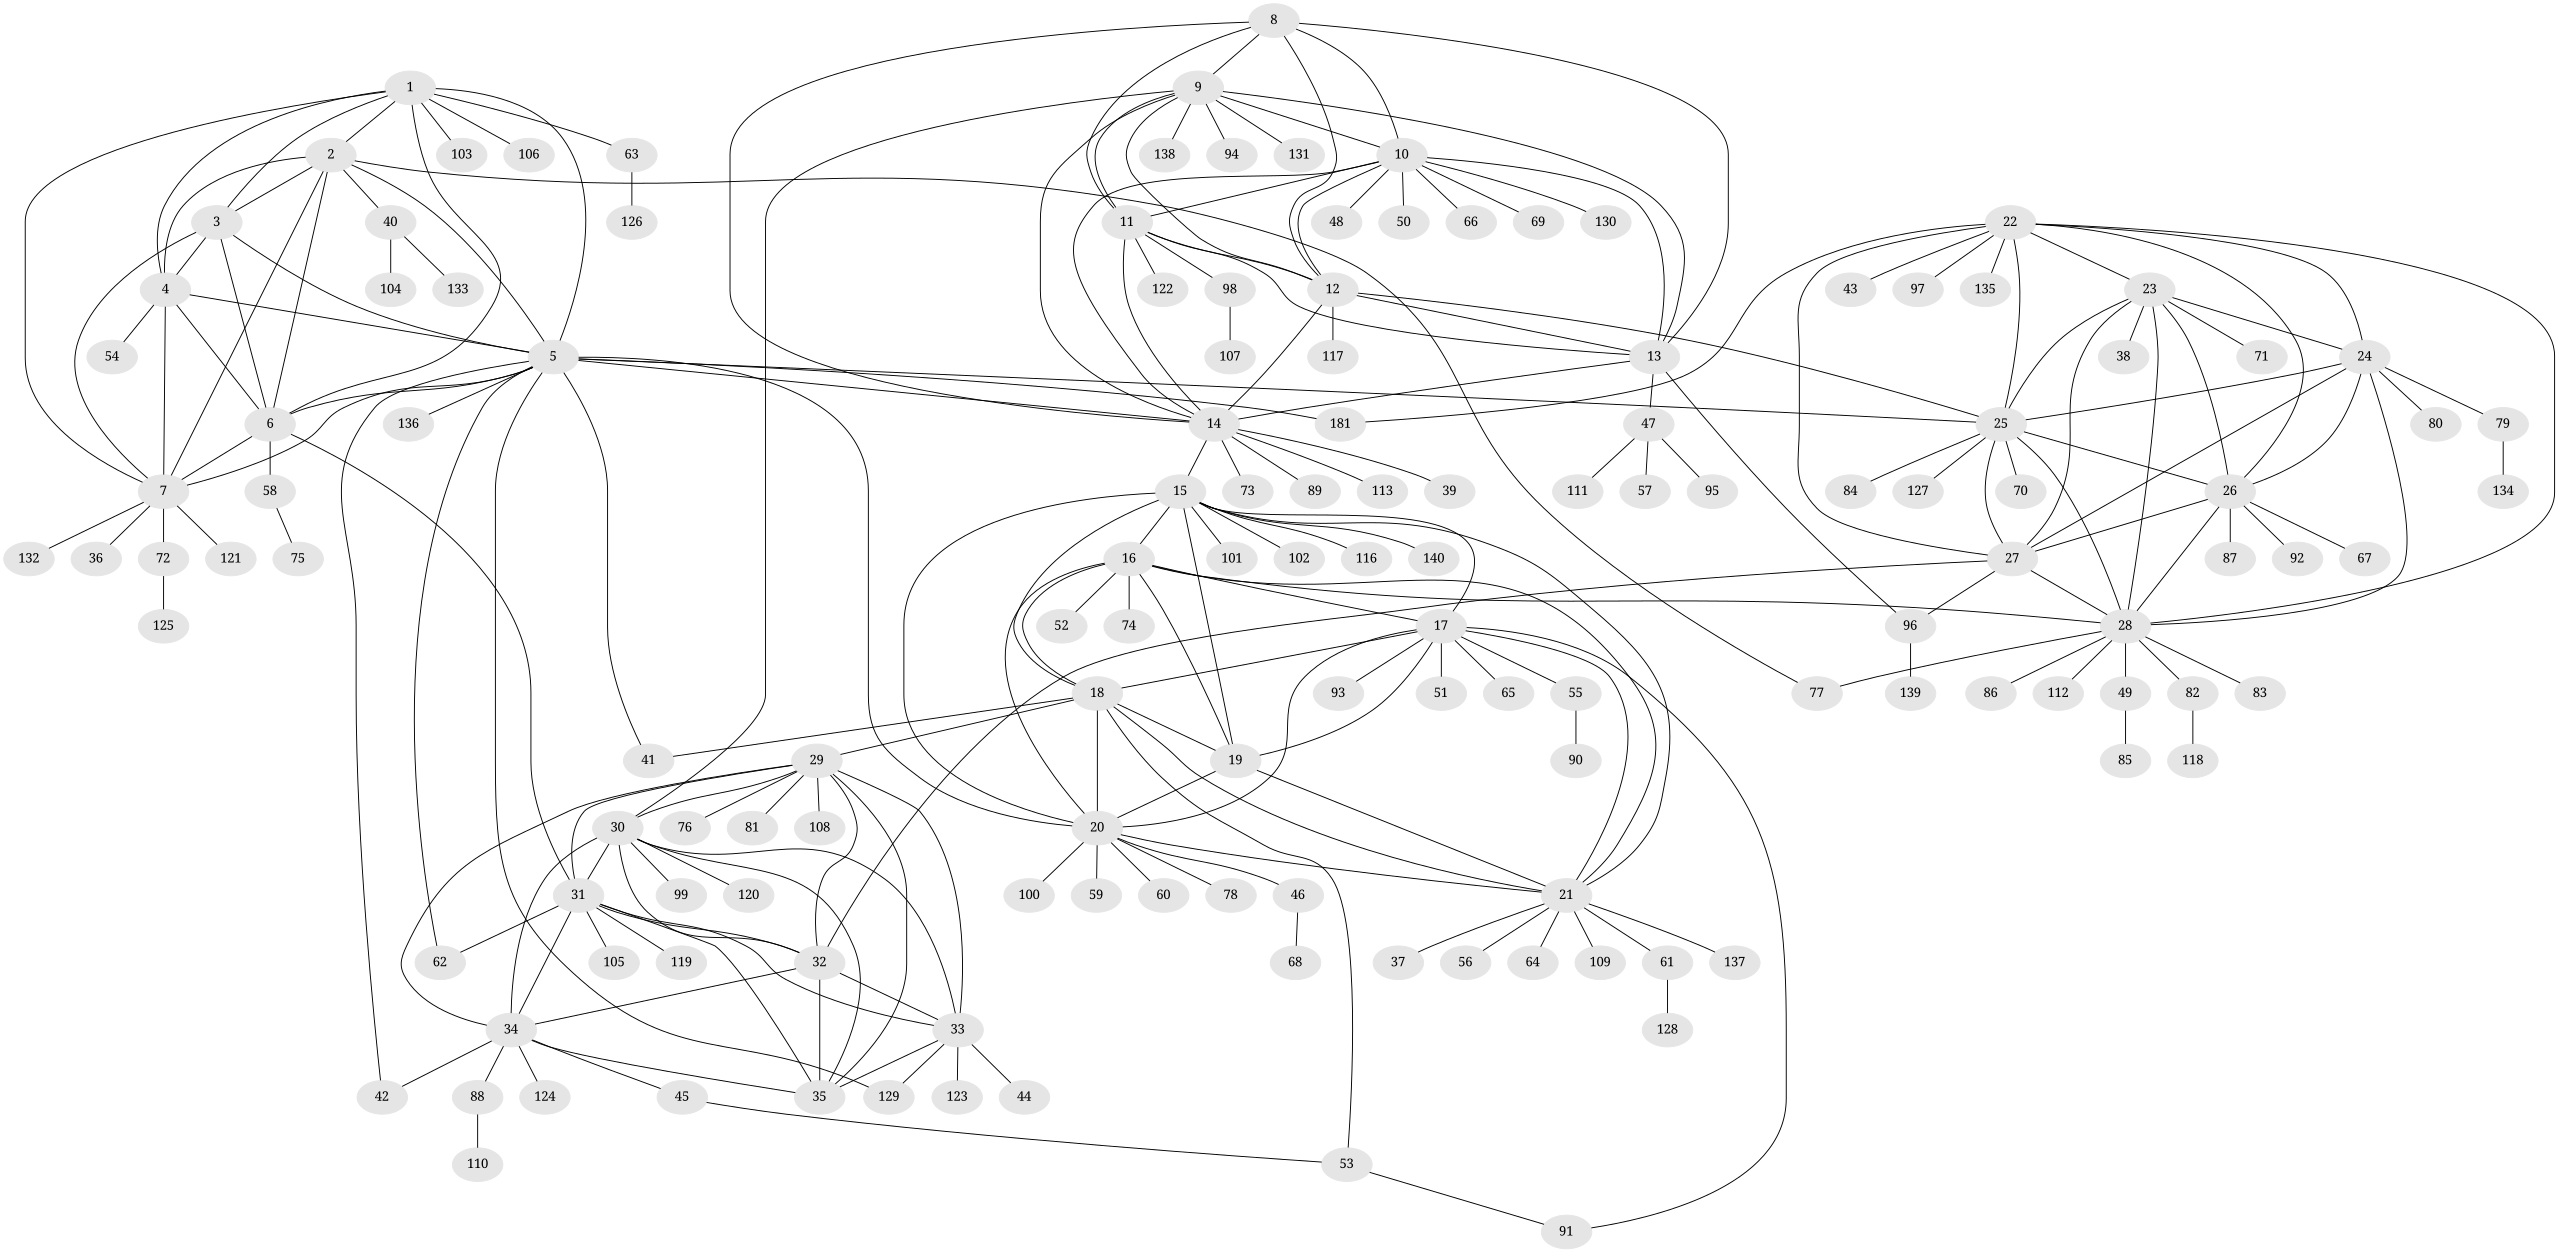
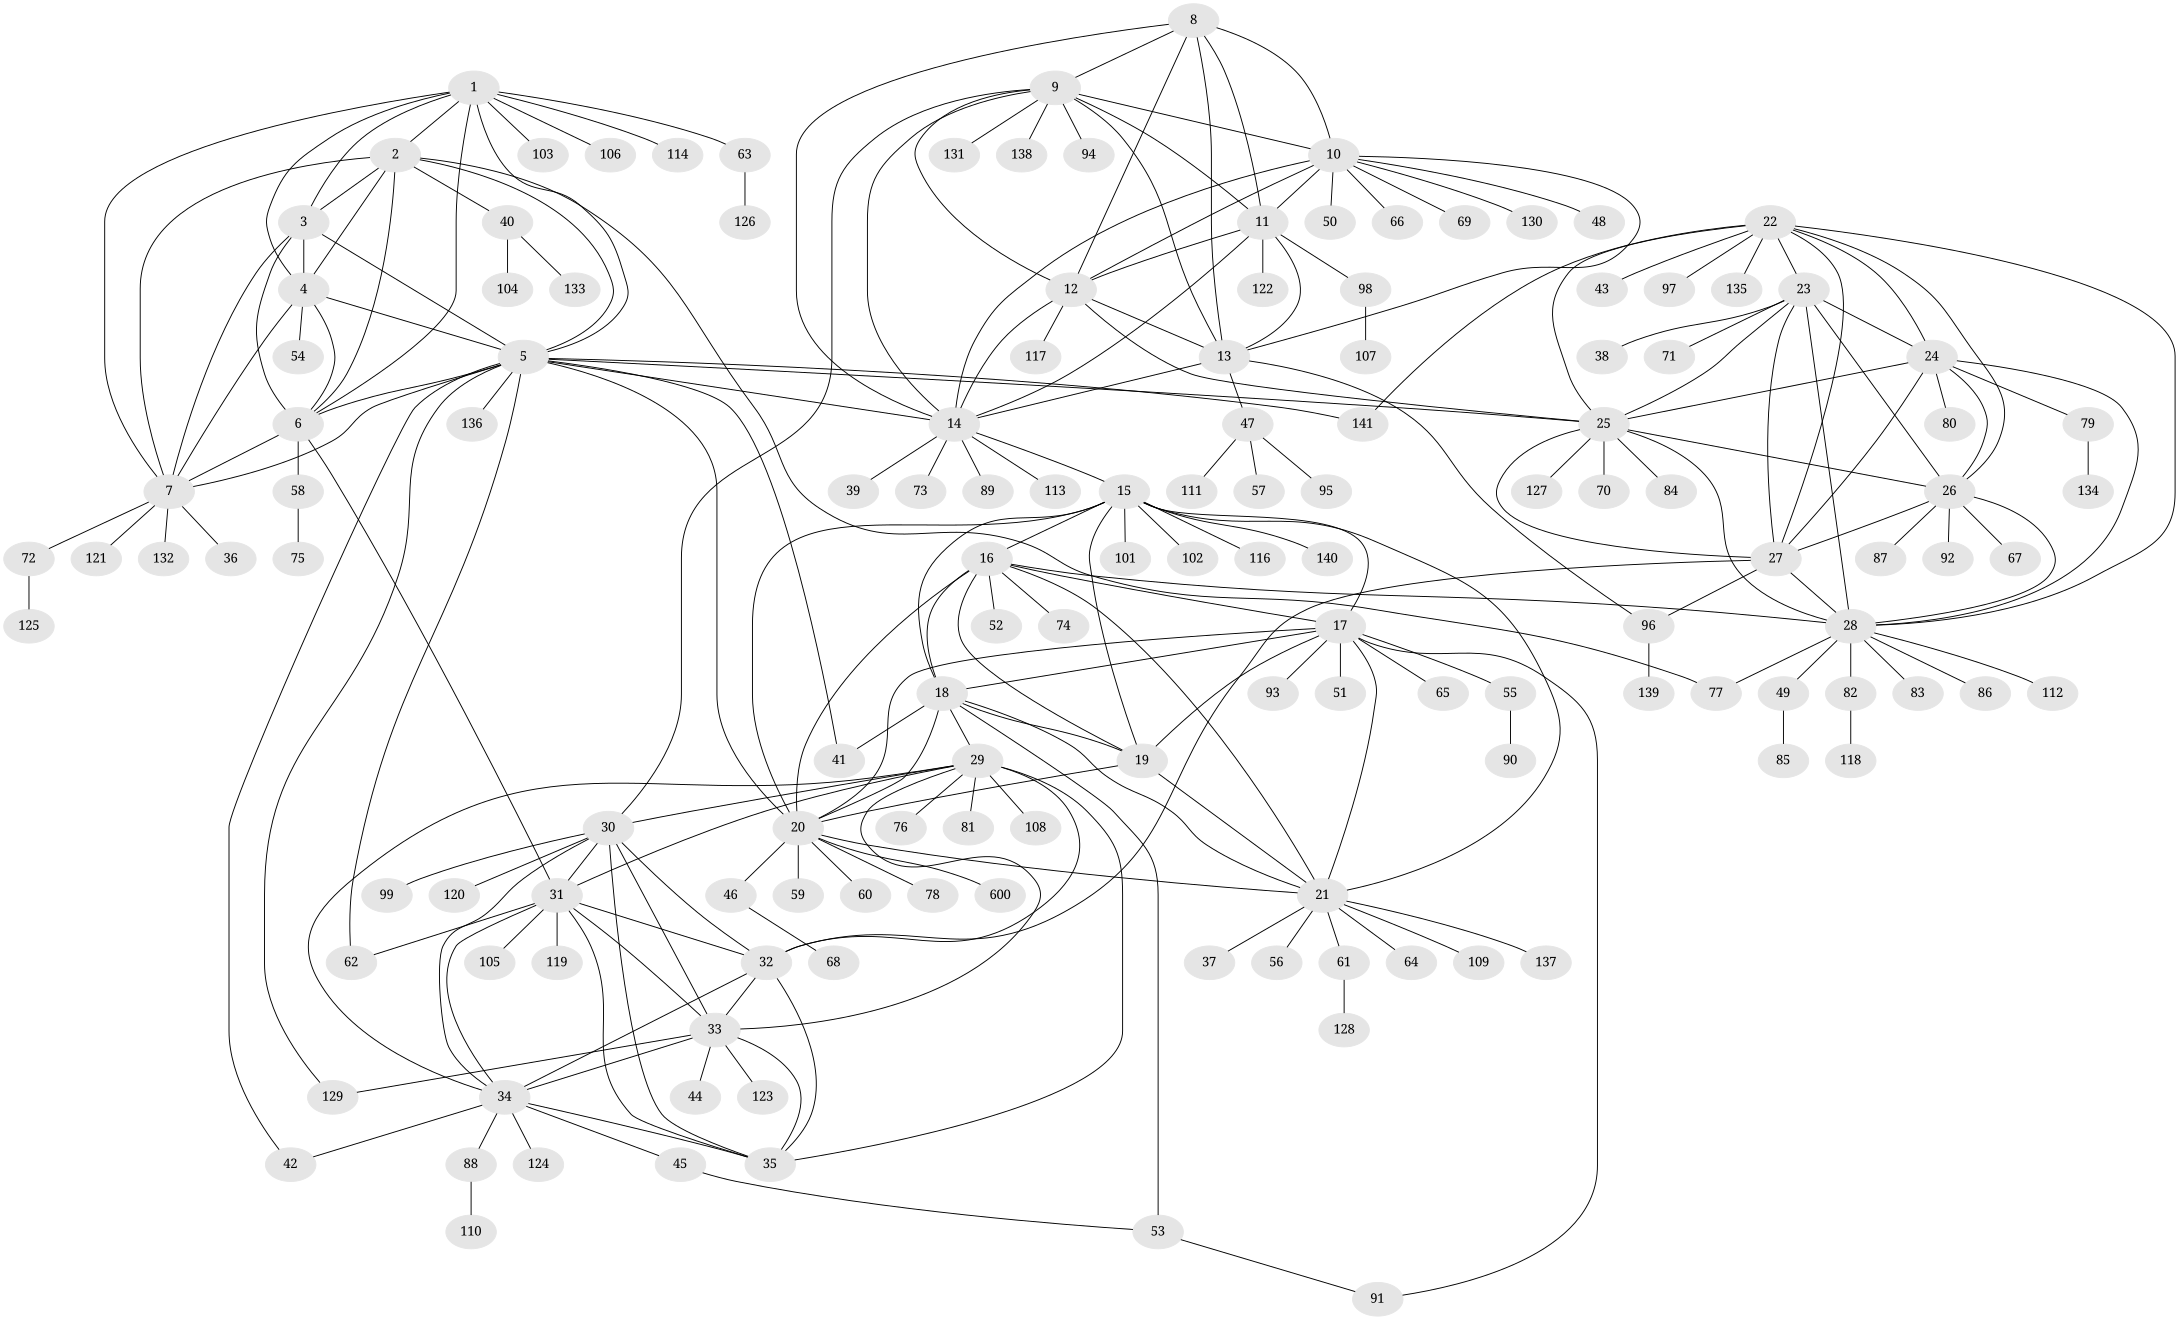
none -> (678, 155)
(1340, 424) -> (1363, 424)
(1029, 895) -> (1000, 895)
none -> (614, 1062)
